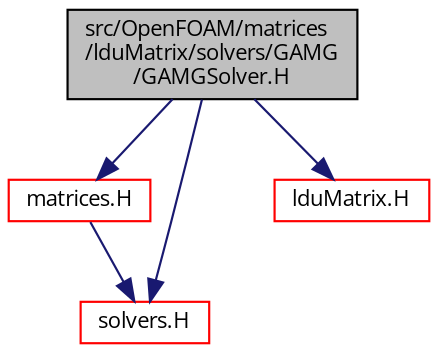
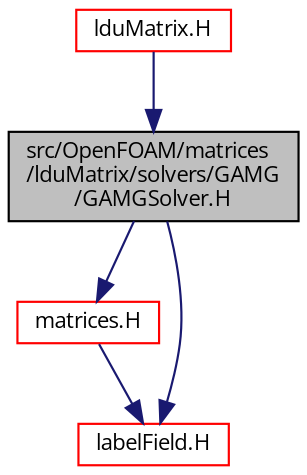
(286, 131) -> (154, 81)
(145, 323) -> (154, 445)
